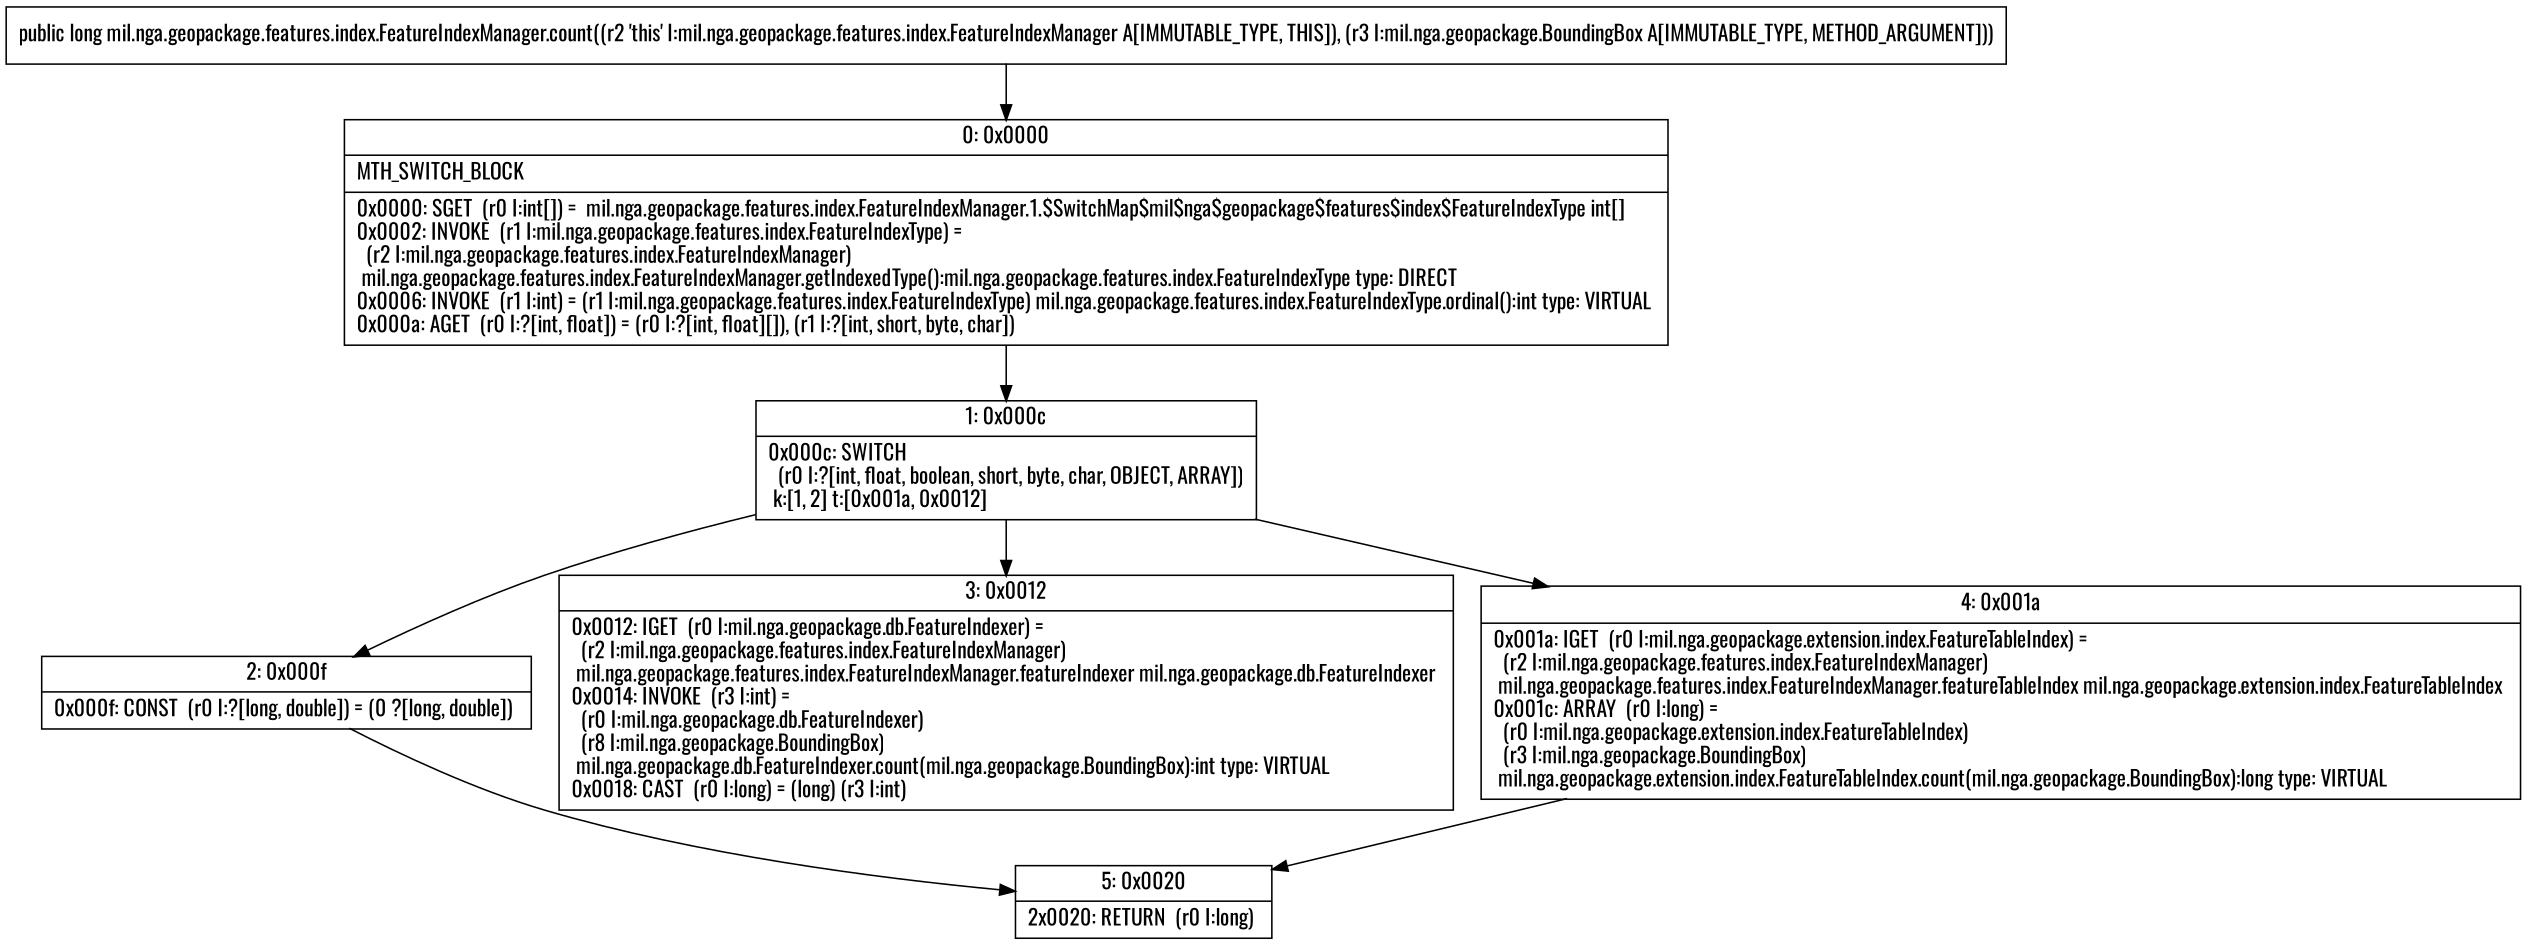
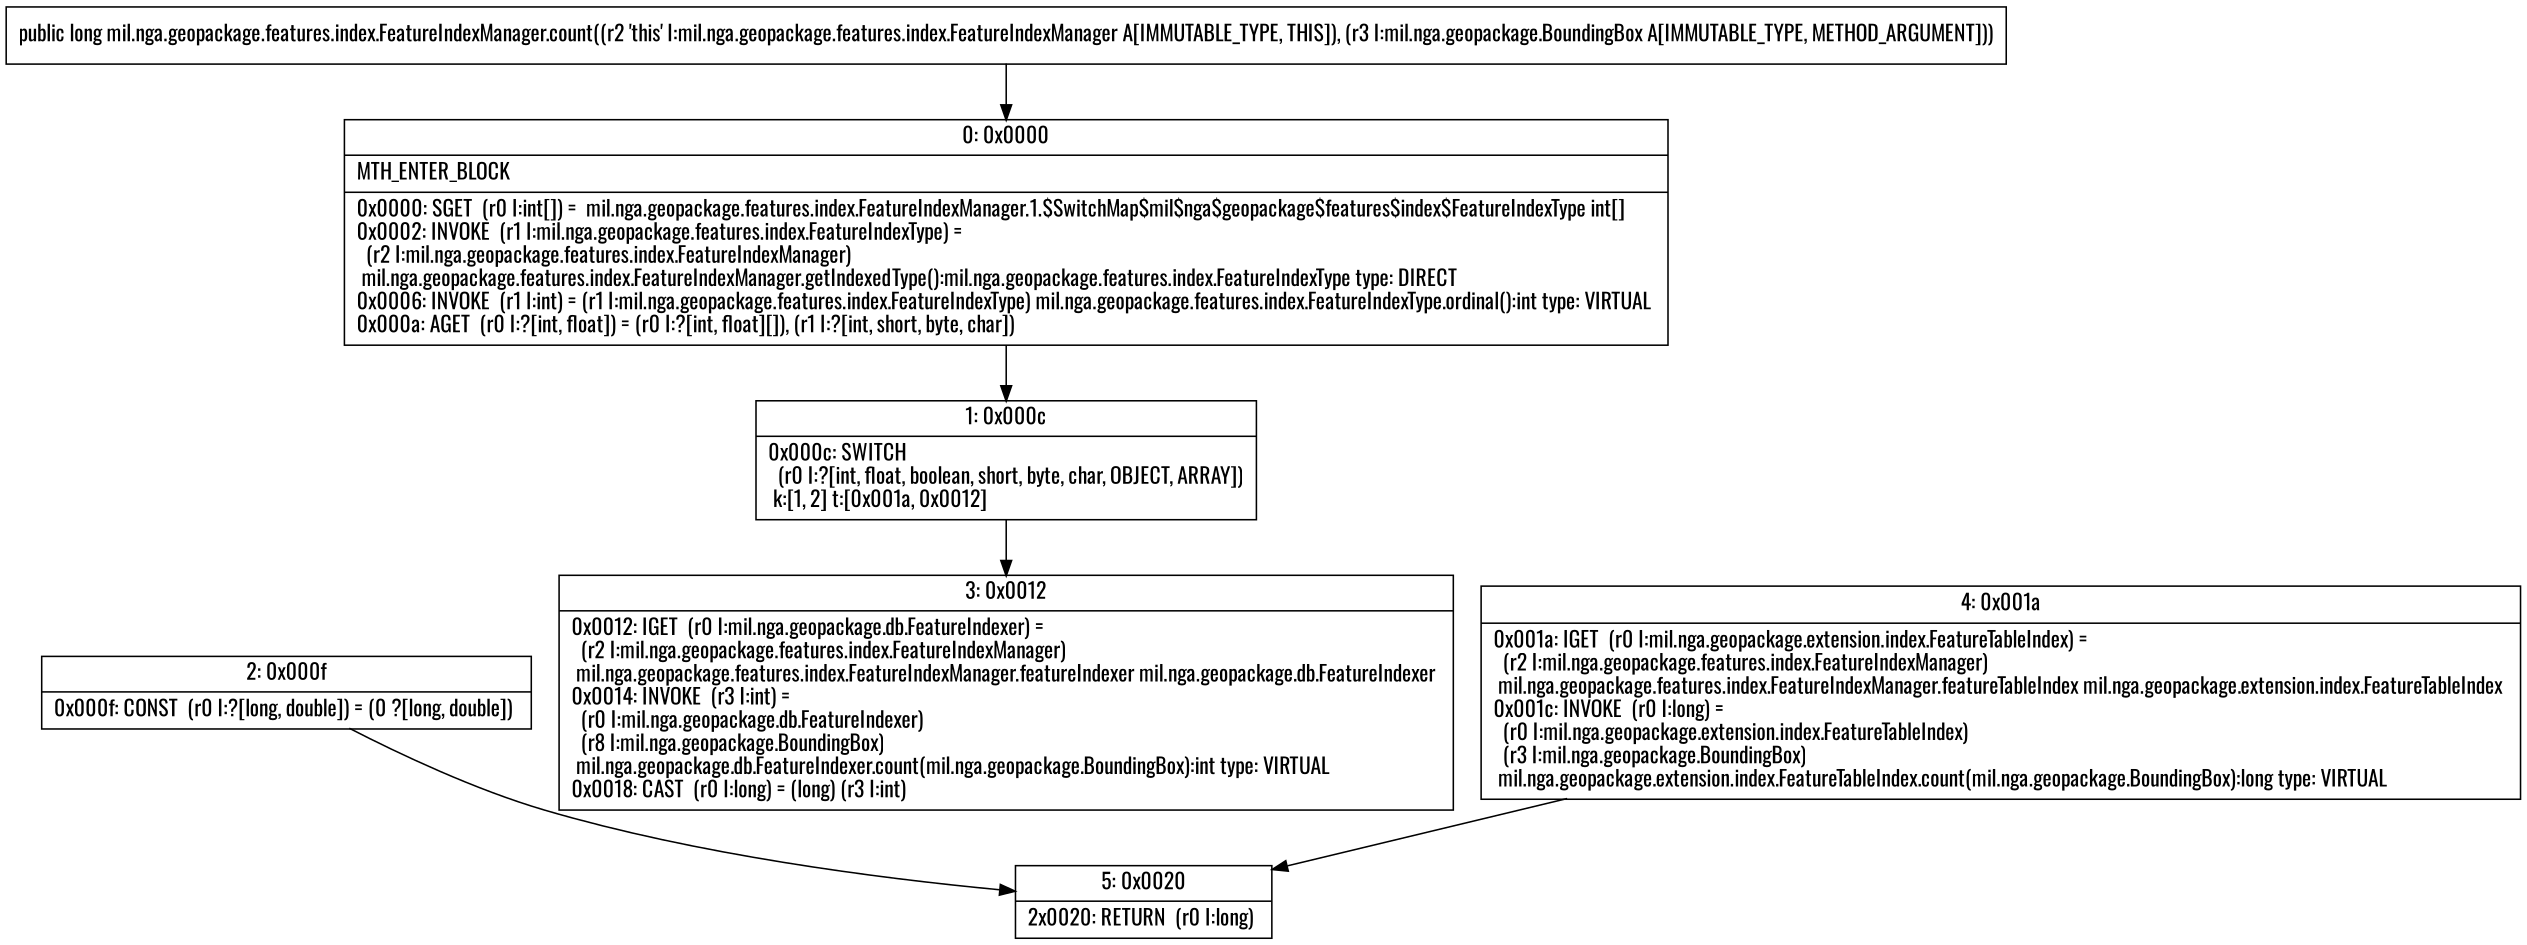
(441, 173) -> (434, 173)
(1394, 551) -> none
(558, 571) -> none
(1609, 710) -> (1612, 710)
